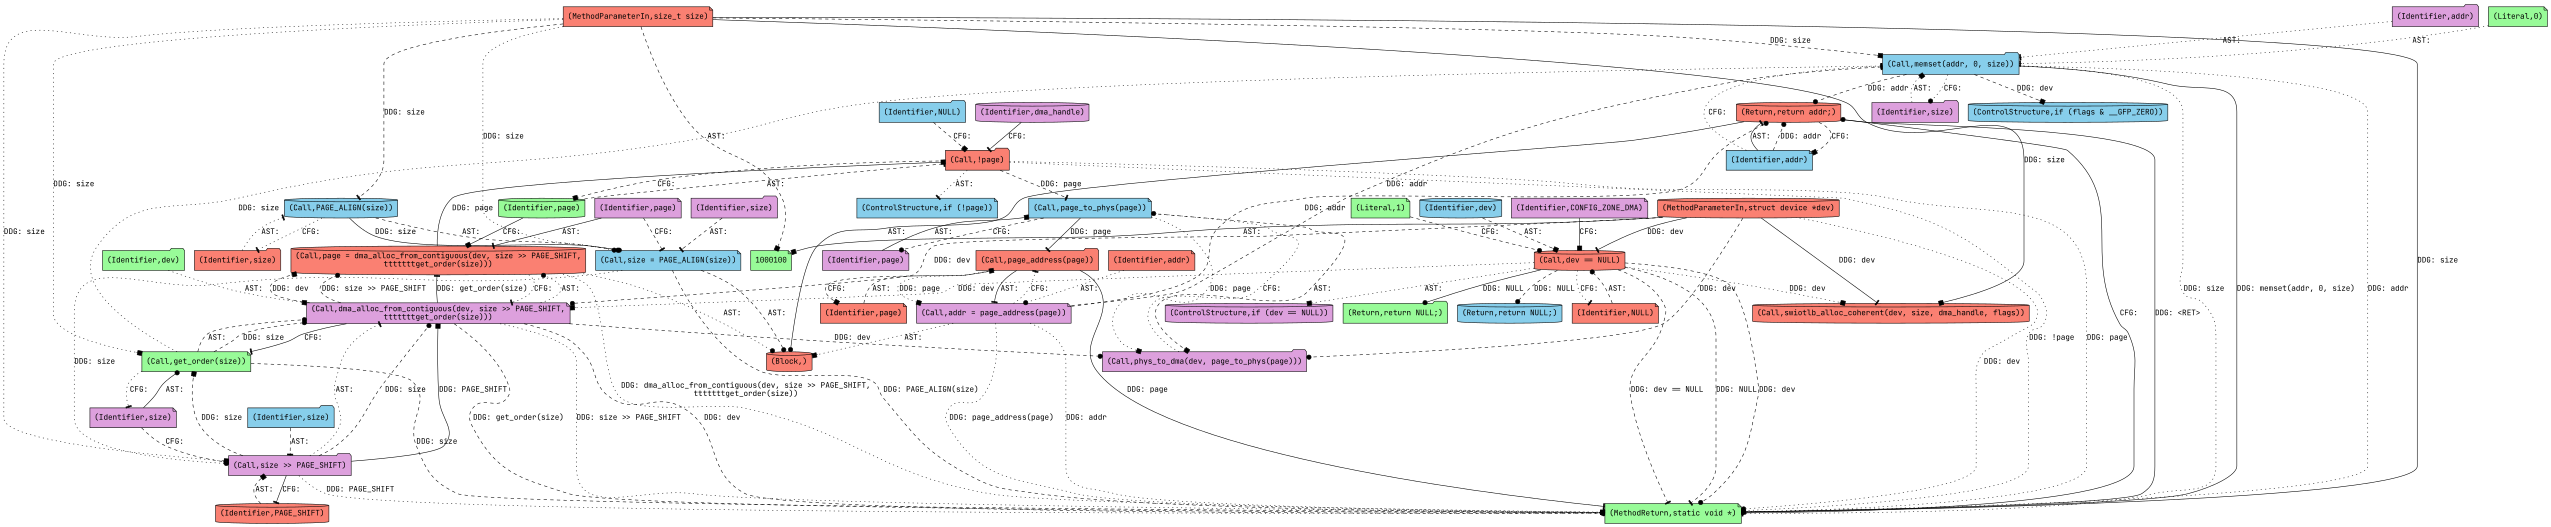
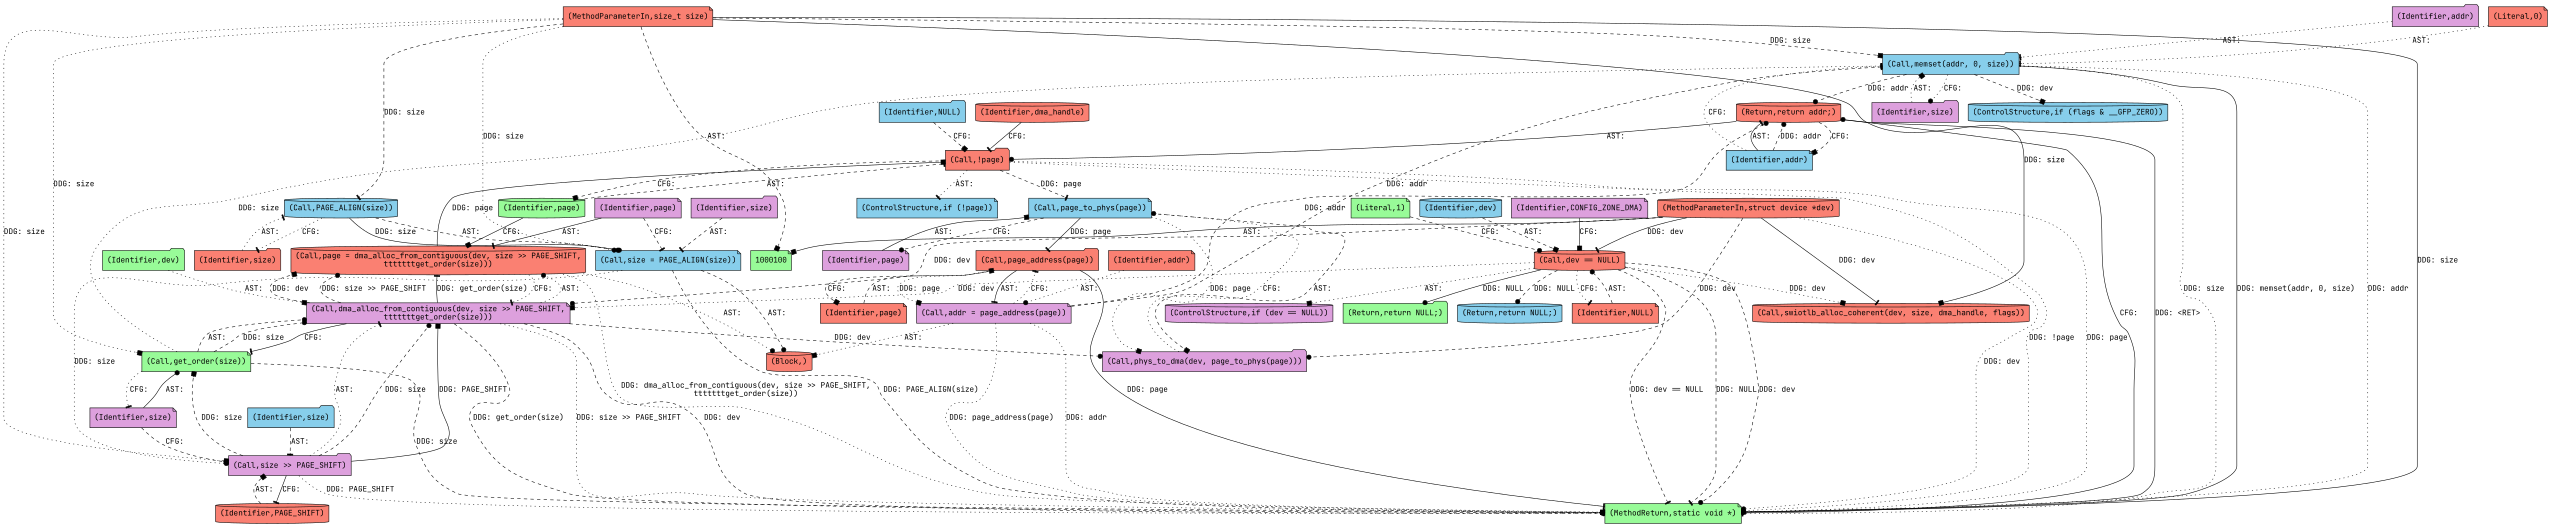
(2518, 17) -> (2518, 17)
(1032, 112) -> (1032, 112)
(1222, 175) -> (1376, 148)
